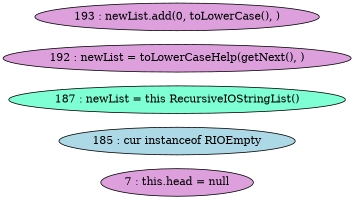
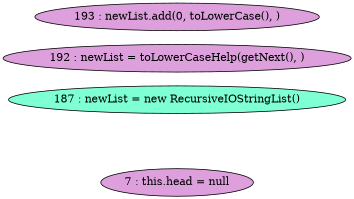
(177, 100) -> (177, 100)
(177, 141) -> none
